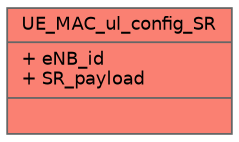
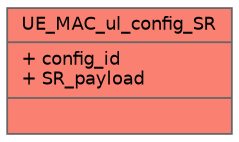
(63, 59) -> (71, 59)
